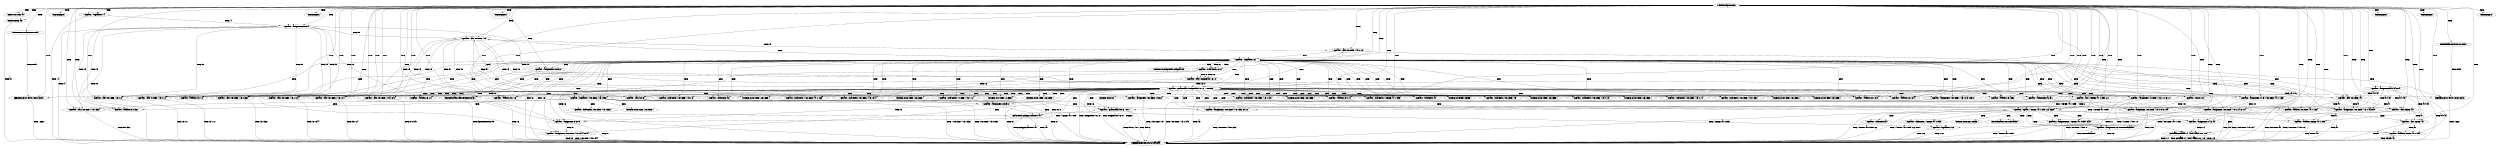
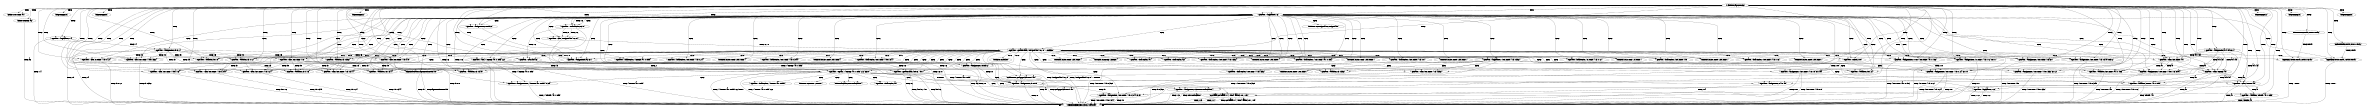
(1296, 55) -> (707, 17)
(1270, 96) -> none
(2080, 116) -> (941, 78)
